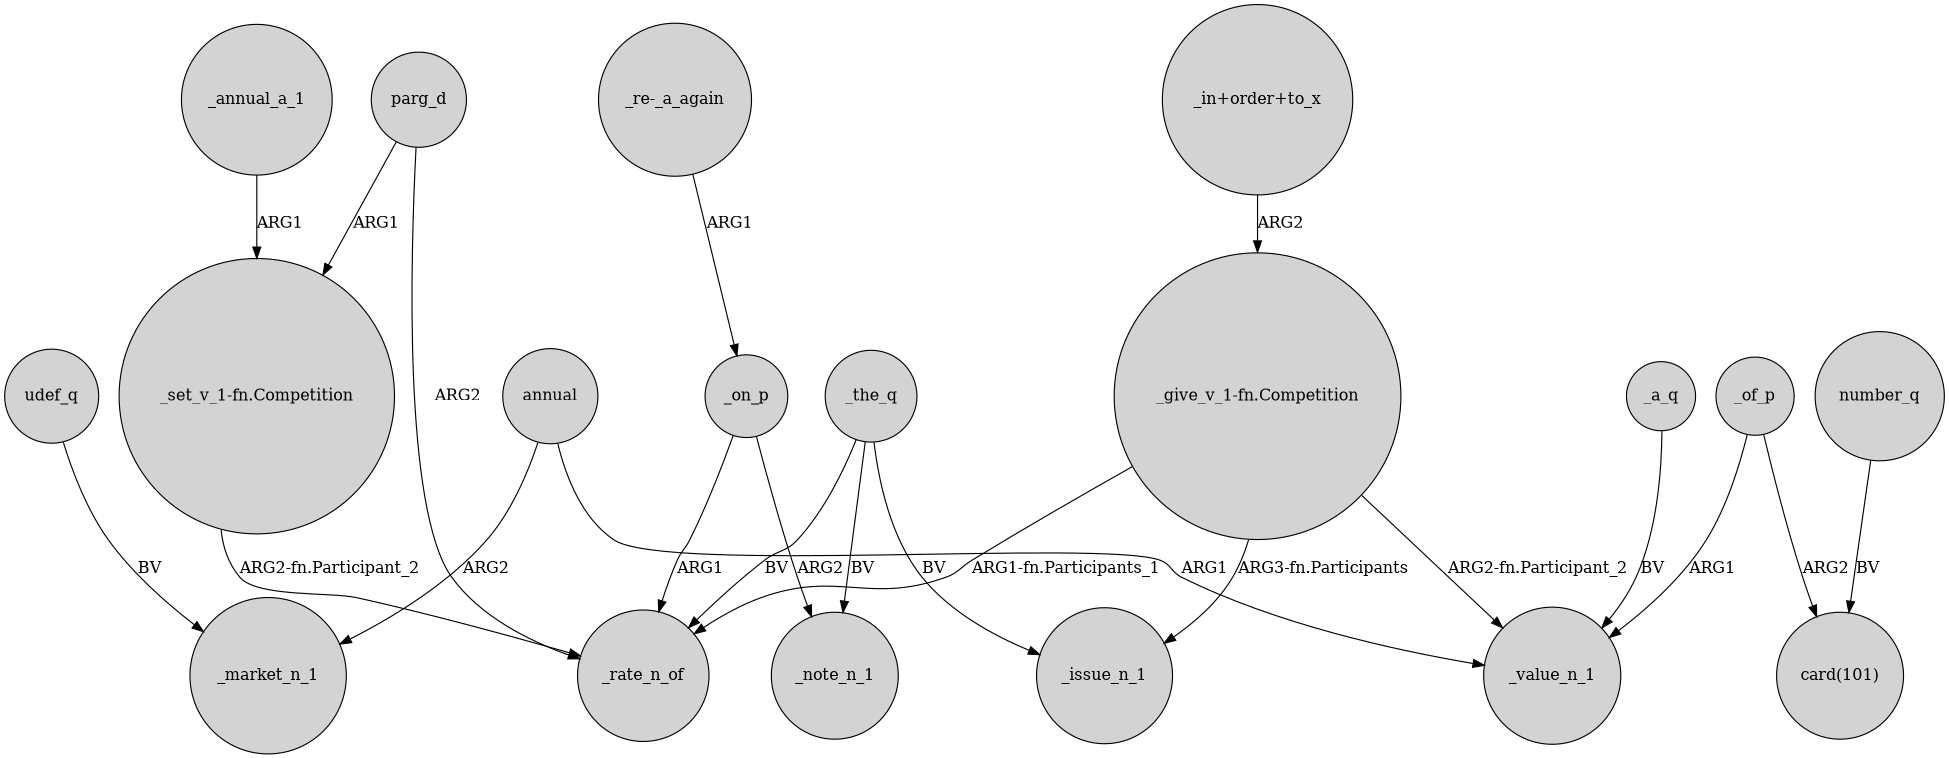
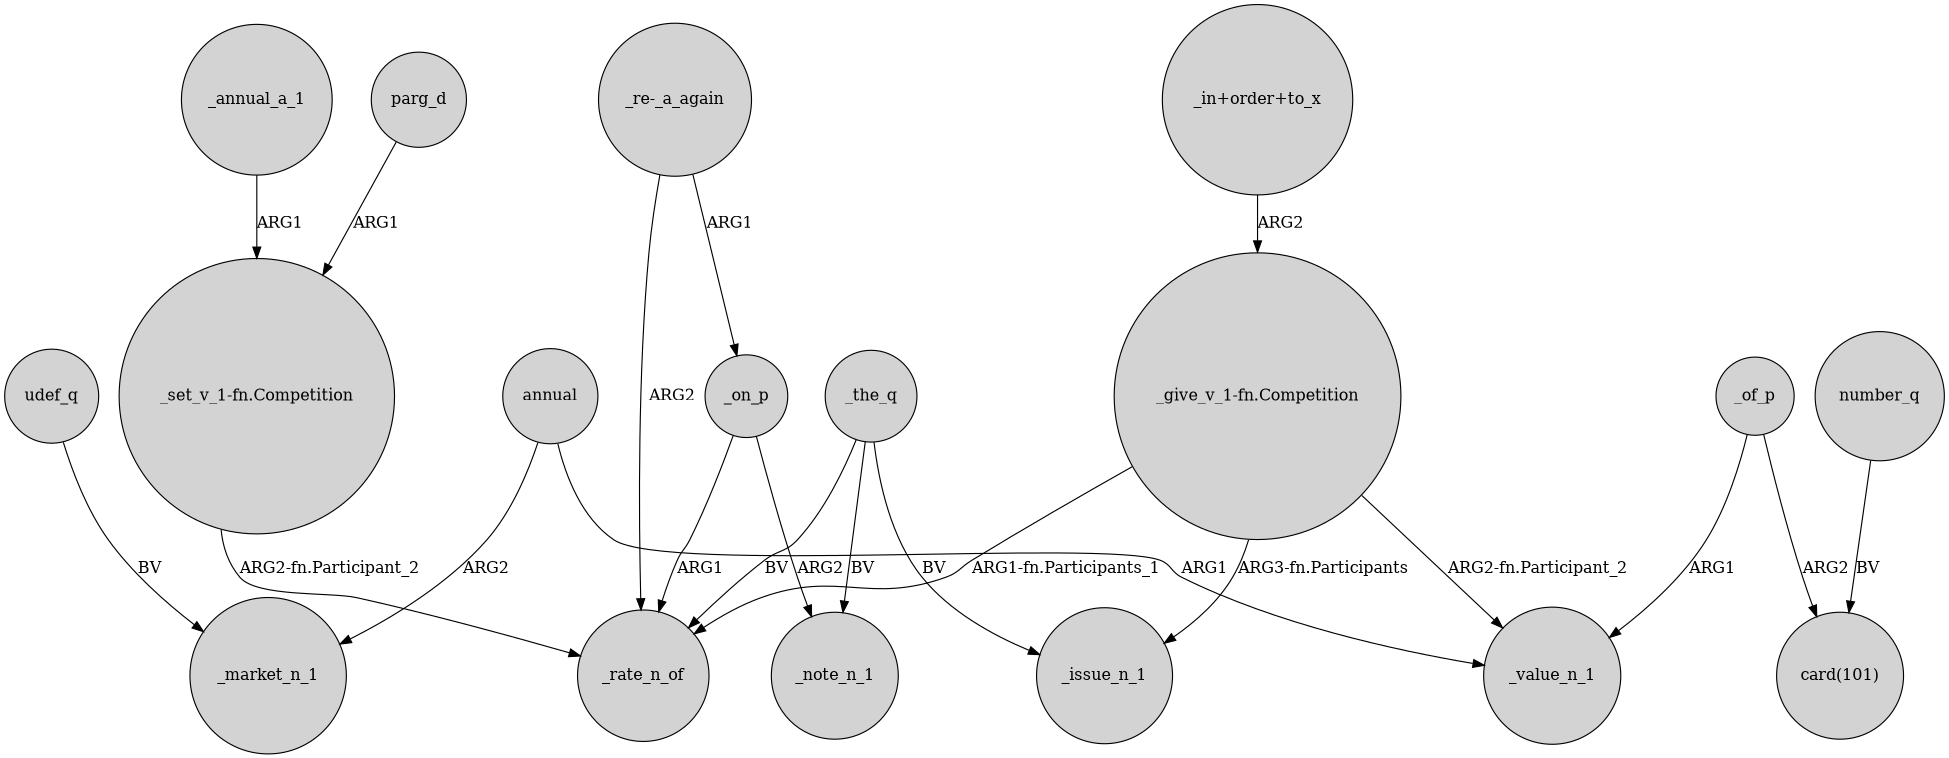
(1661, 396) -> none
(417, 436) -> (641, 386)
